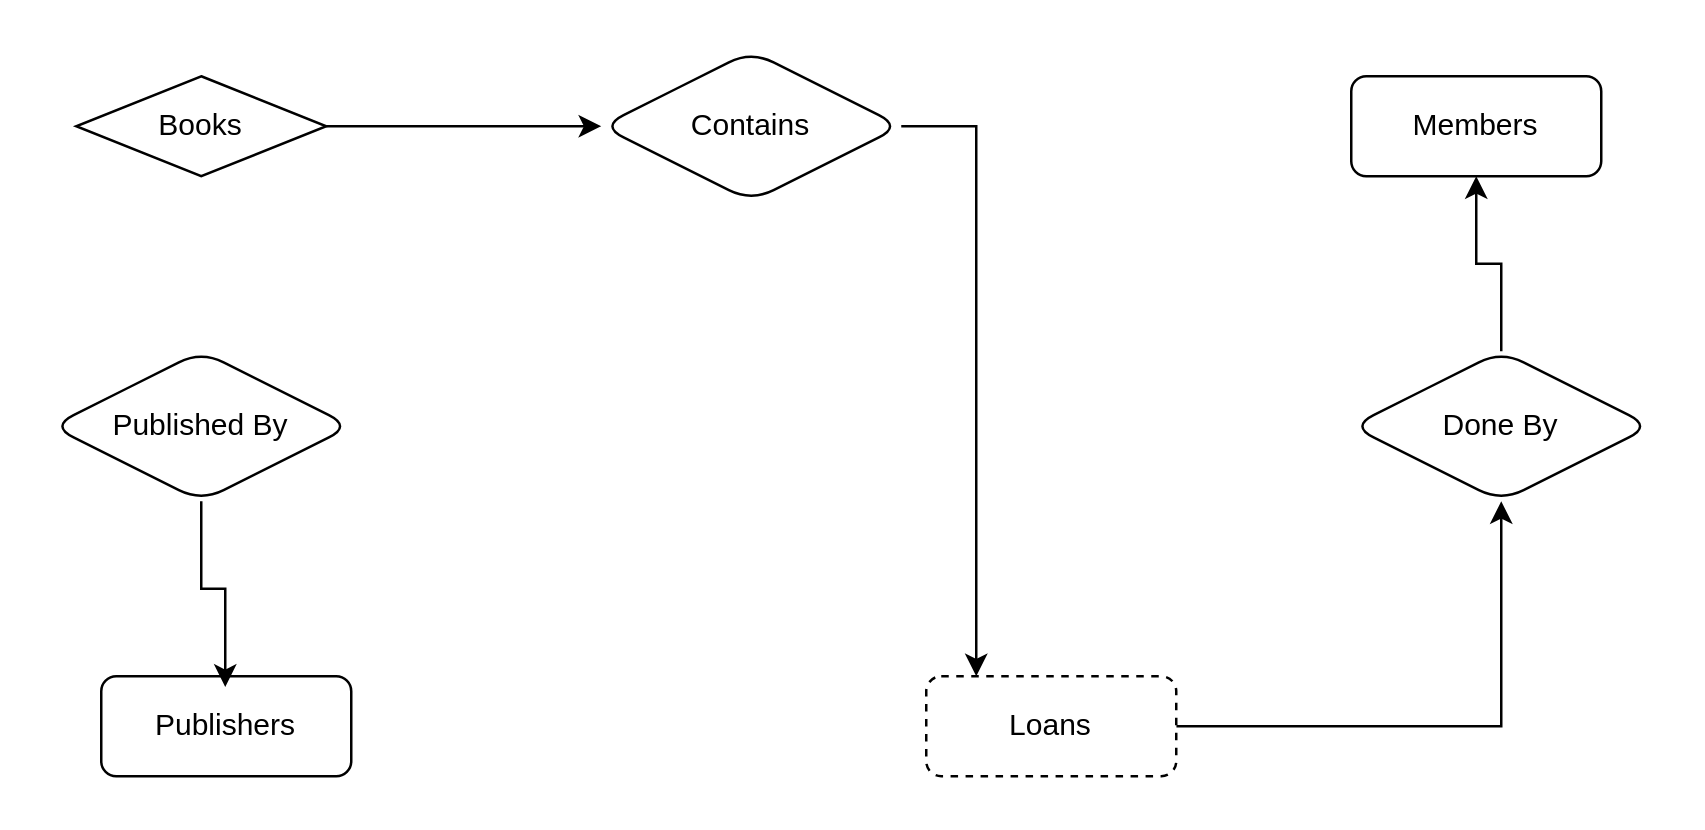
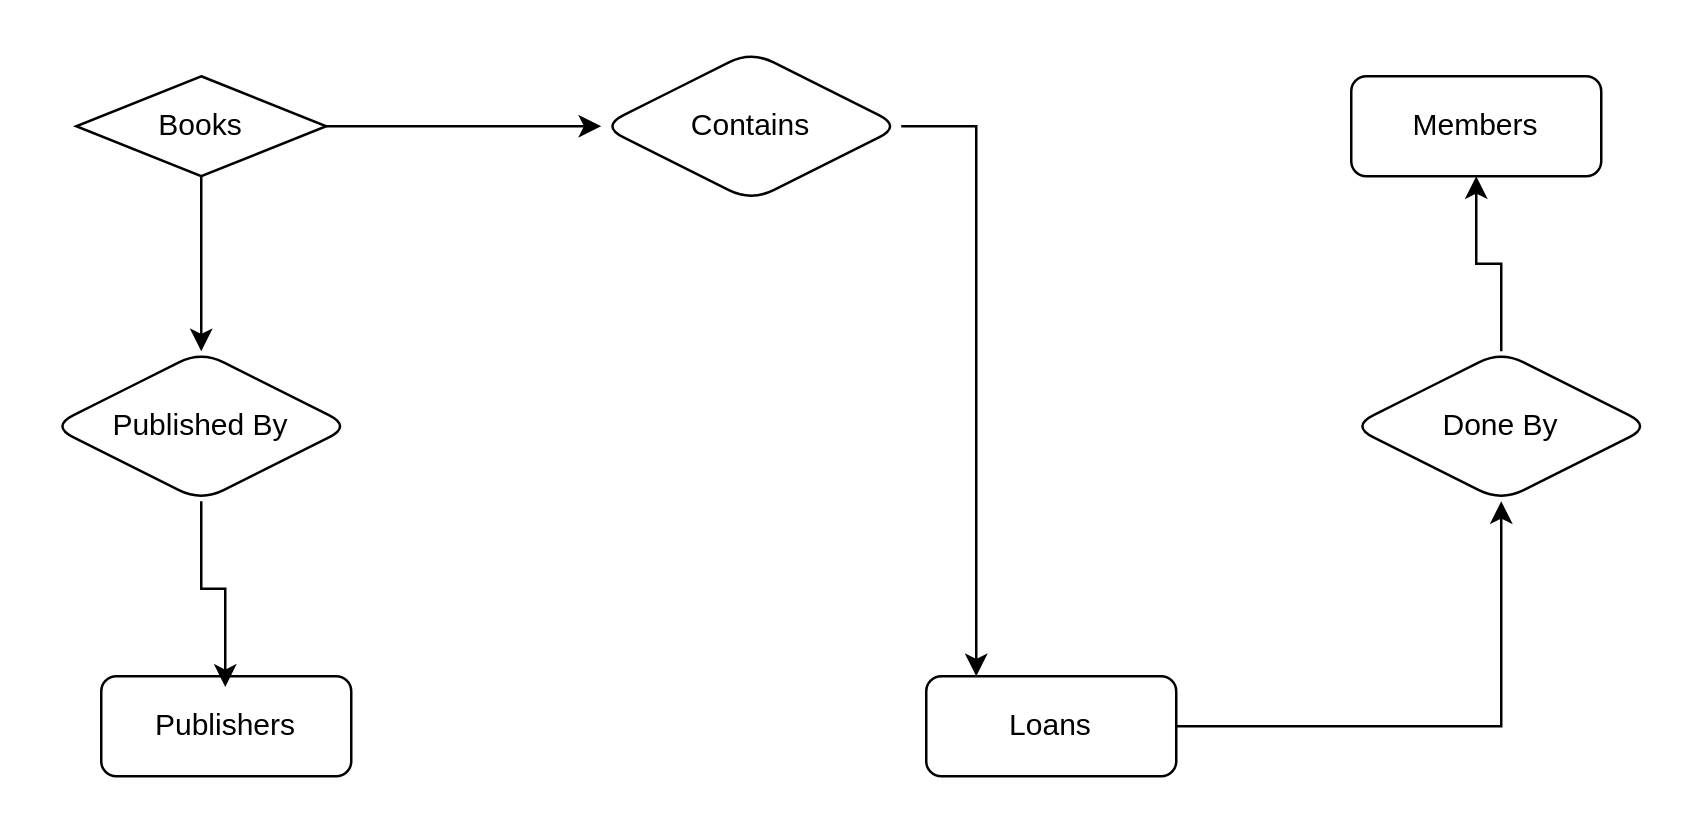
none -> (201, 255)
(1051, 726) -> (1051, 726)
